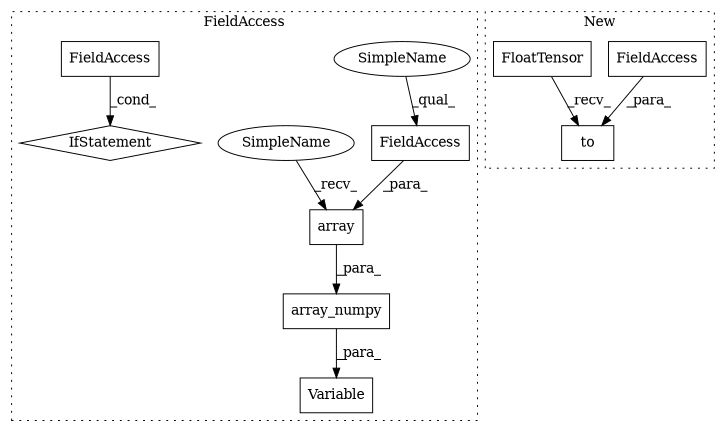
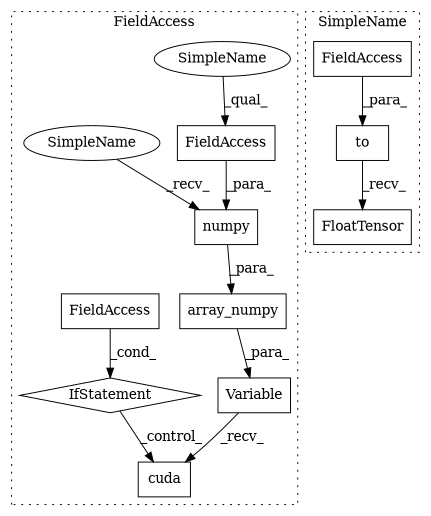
(600, 23) -> (362, 23)
(563, 97) -> (362, 180)
(336, 227) -> (226, 227)
none -> (164, 479)
